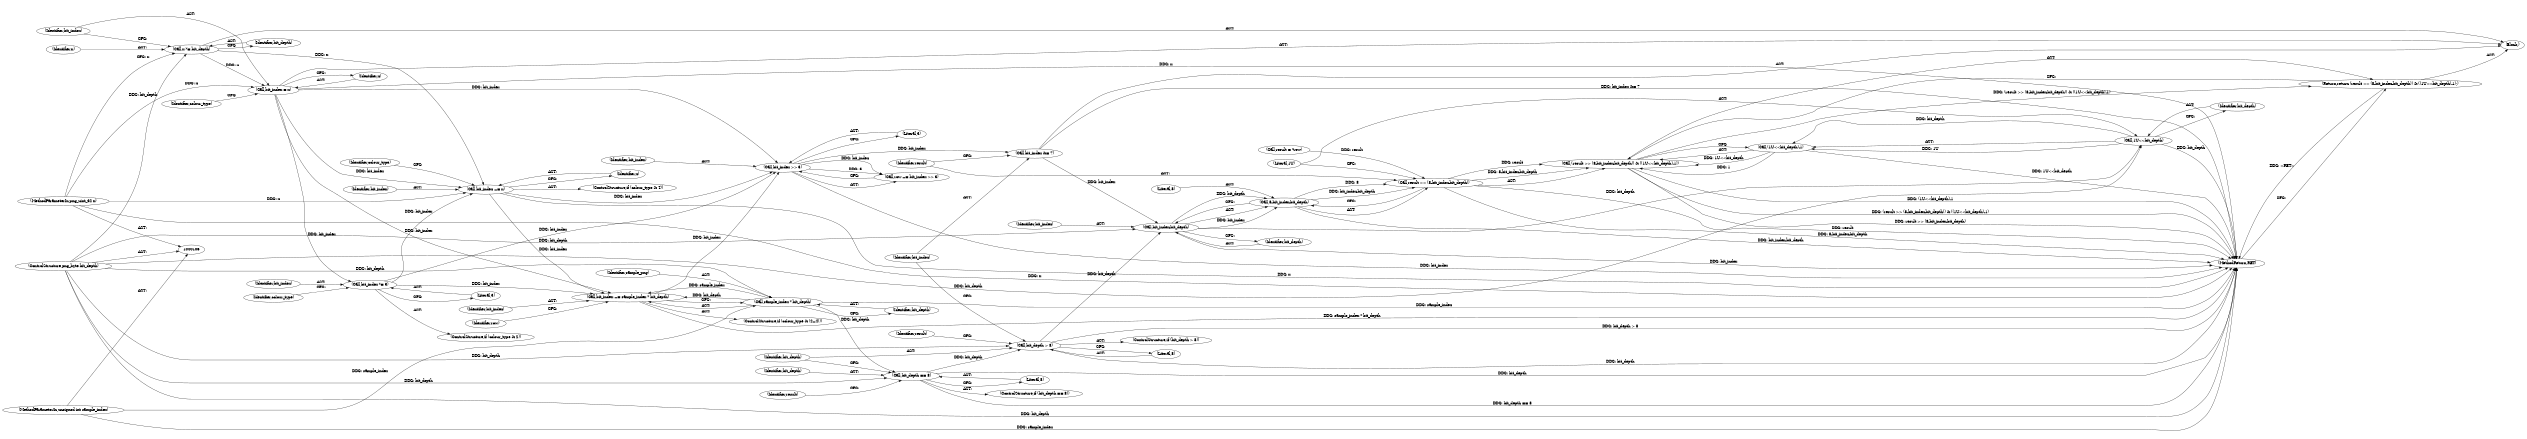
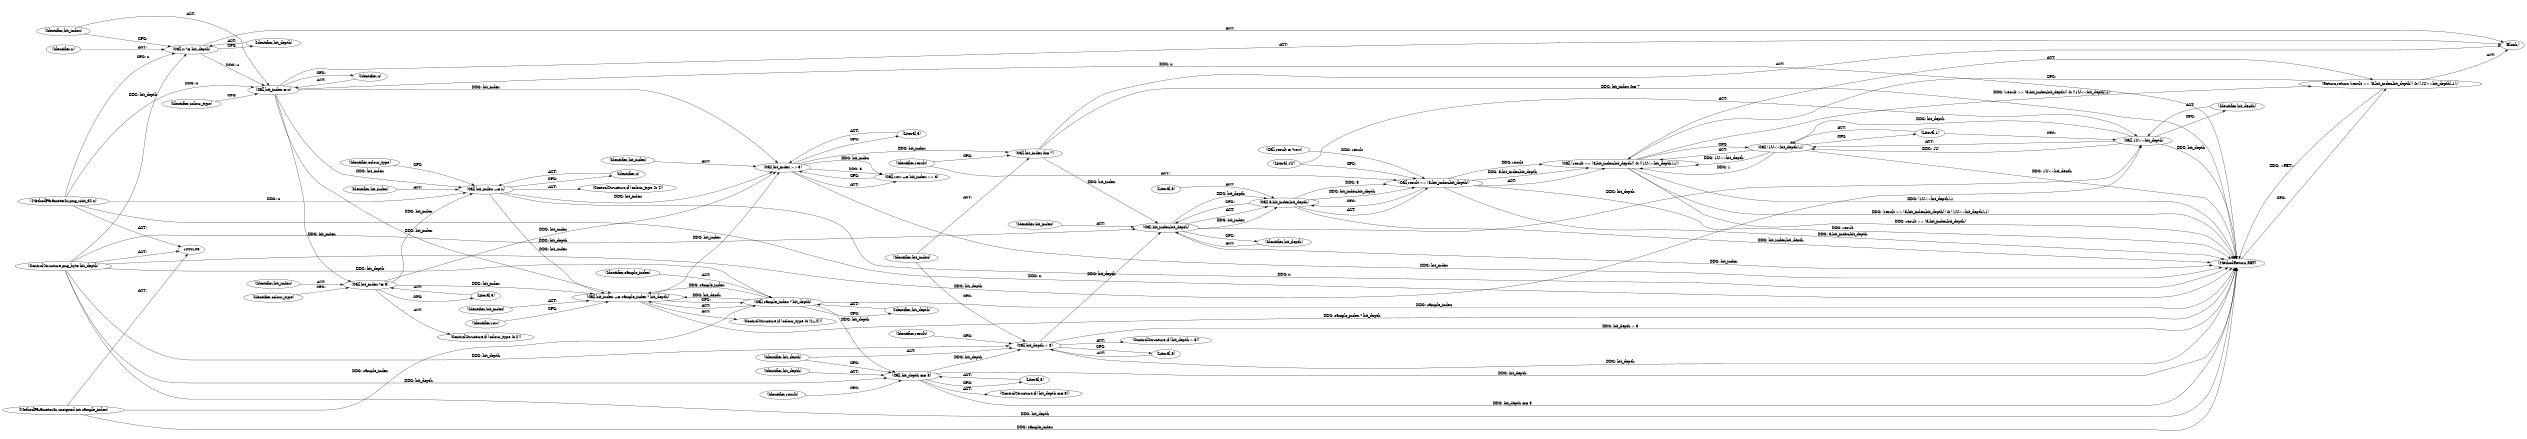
(380, 65) -> none
none -> (1930, 133)
(628, 273) -> (628, 273)
